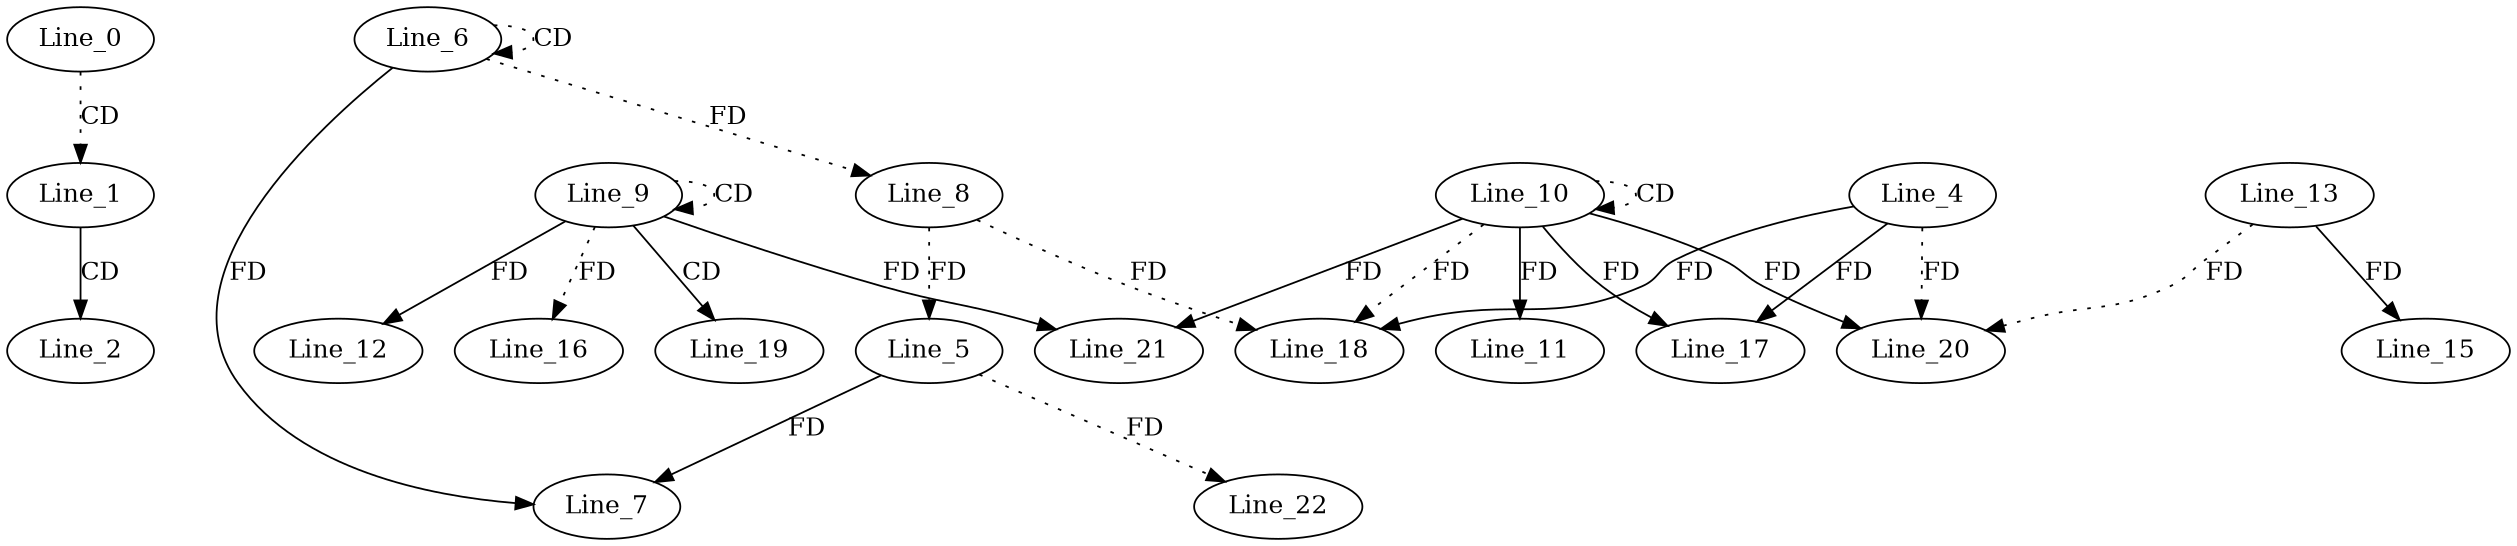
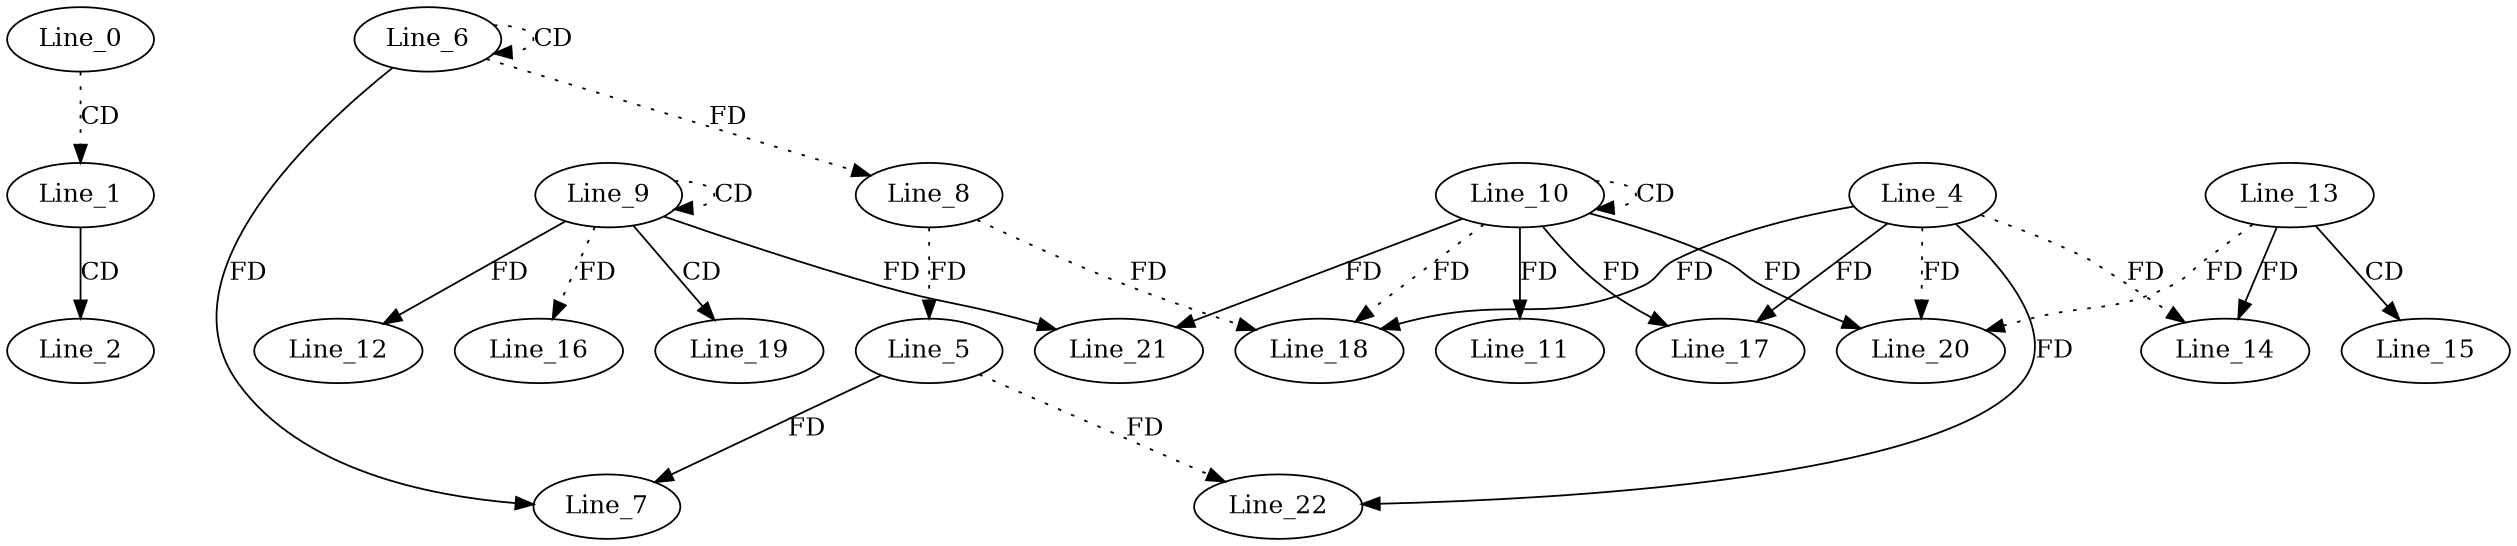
(2385, 273) -> (2385, 273)
none -> (2225, 351)
none -> (1803, 467)
